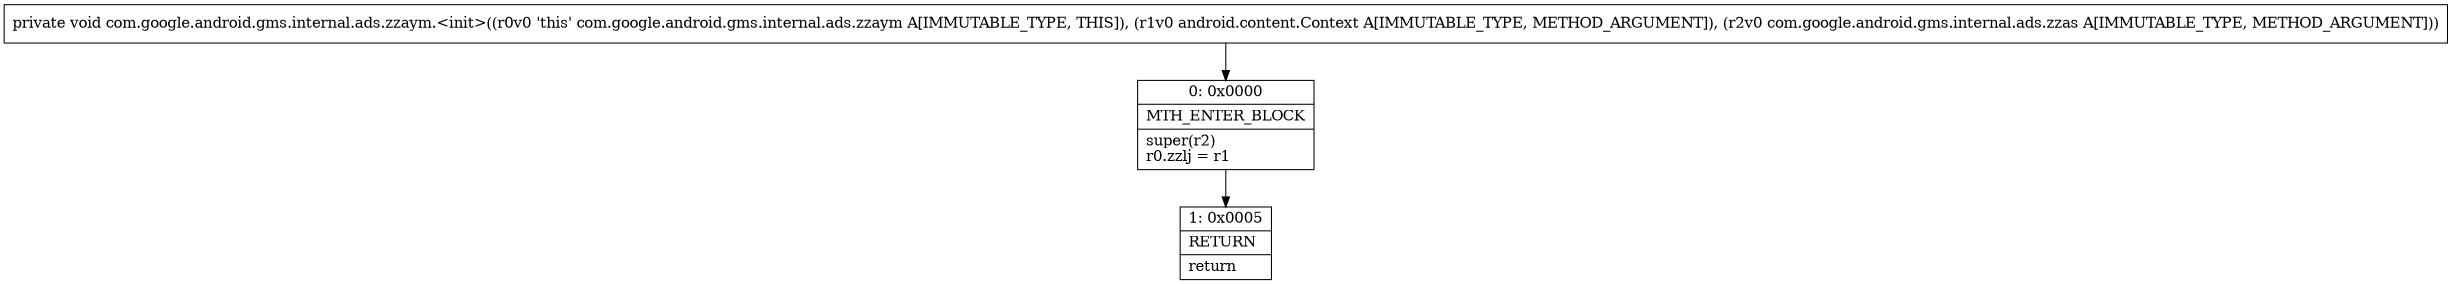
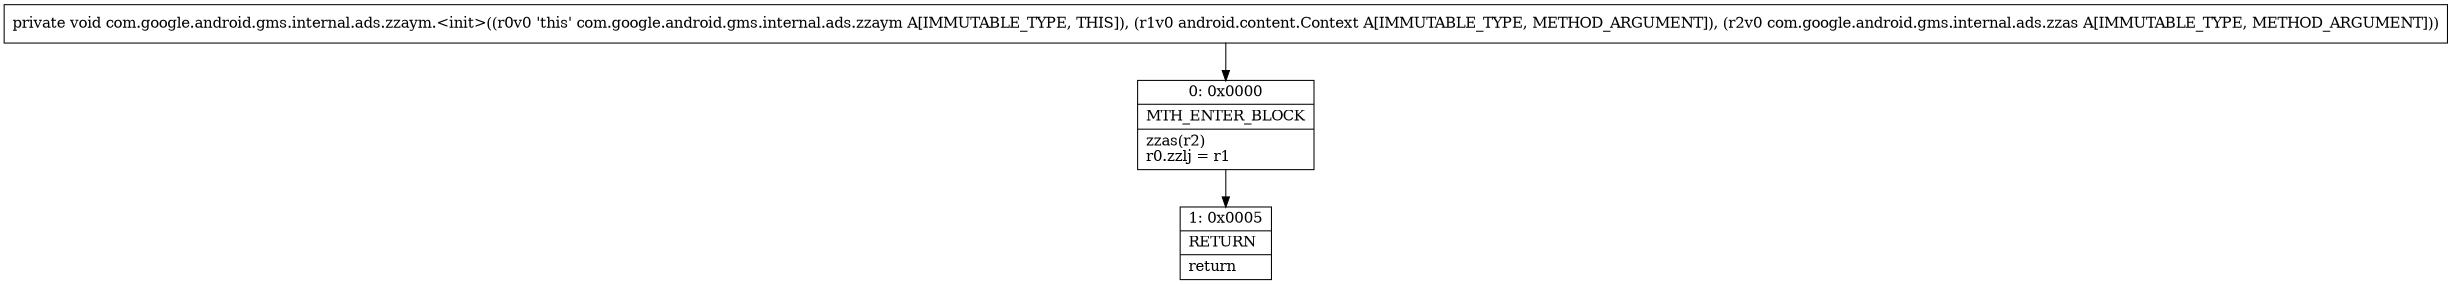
(1181, 141) -> (1176, 141)
